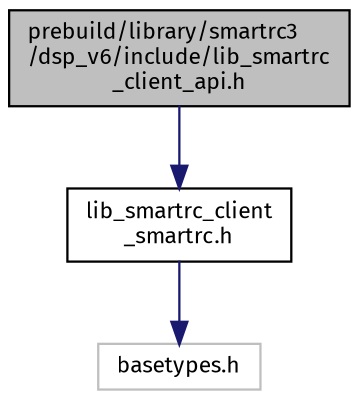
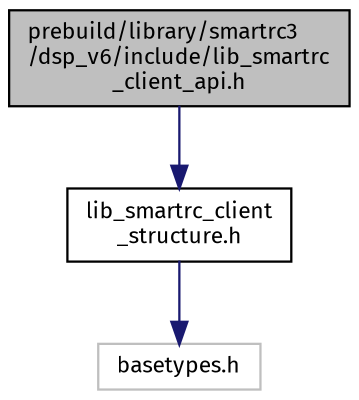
(179, 225) -> (179, 225)
